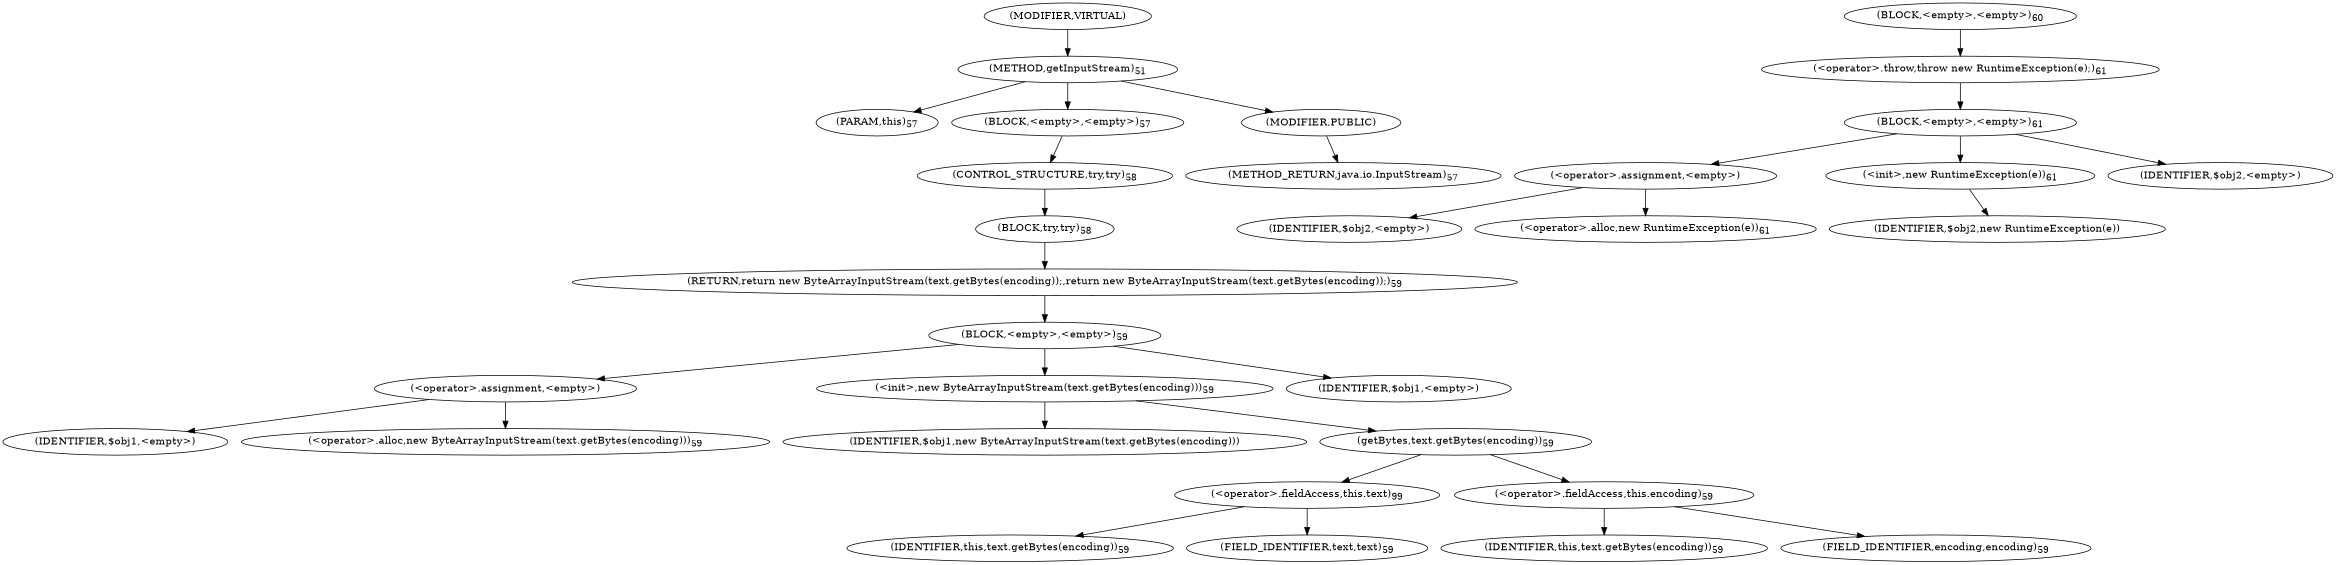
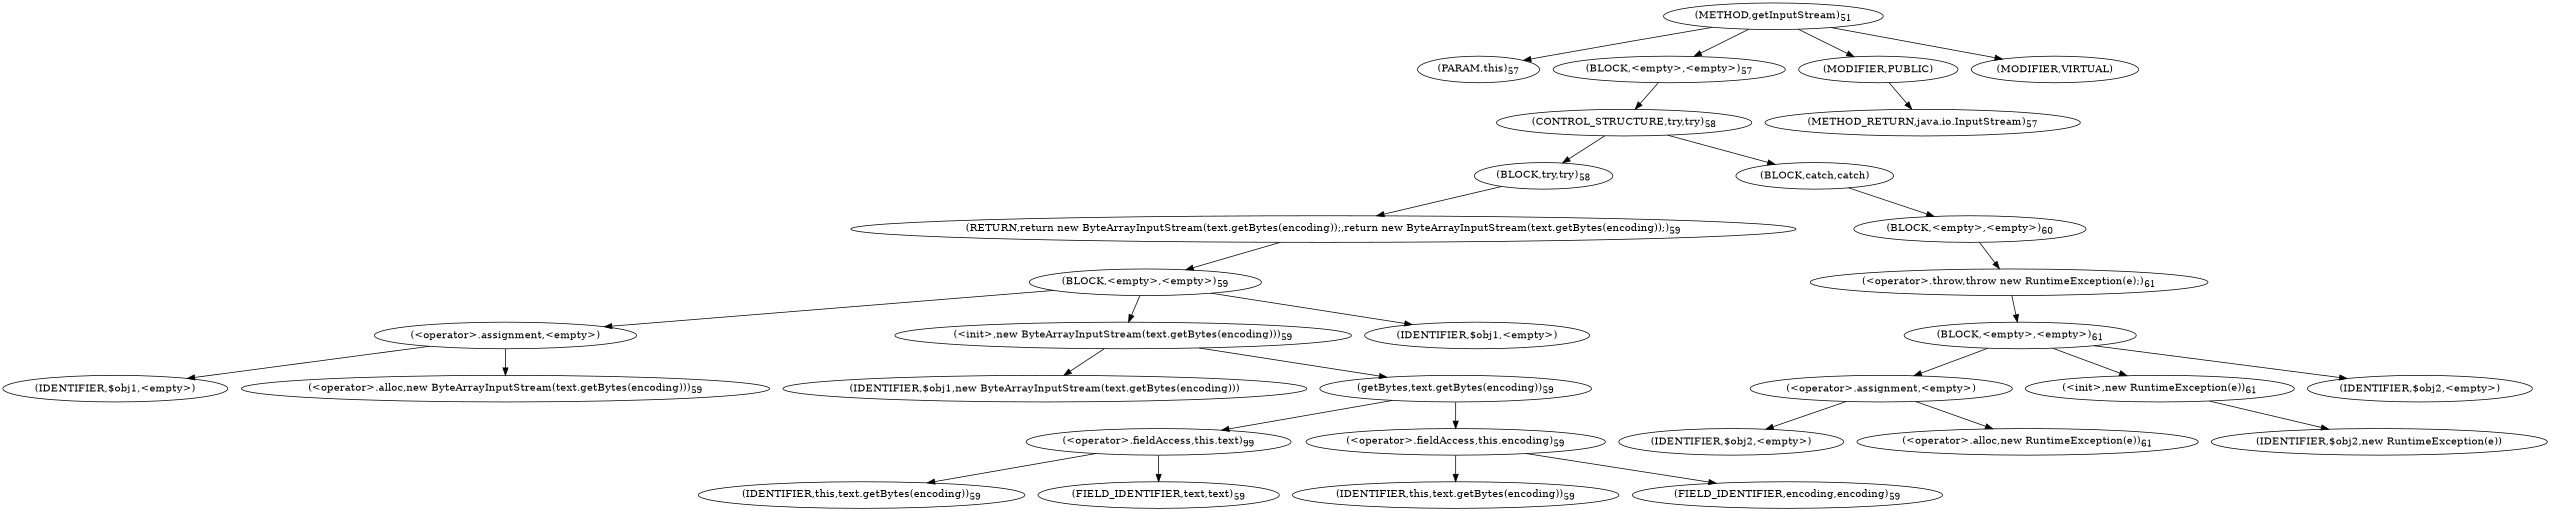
(1068, 39) -> (1913, 43)
none -> (1815, 176)
